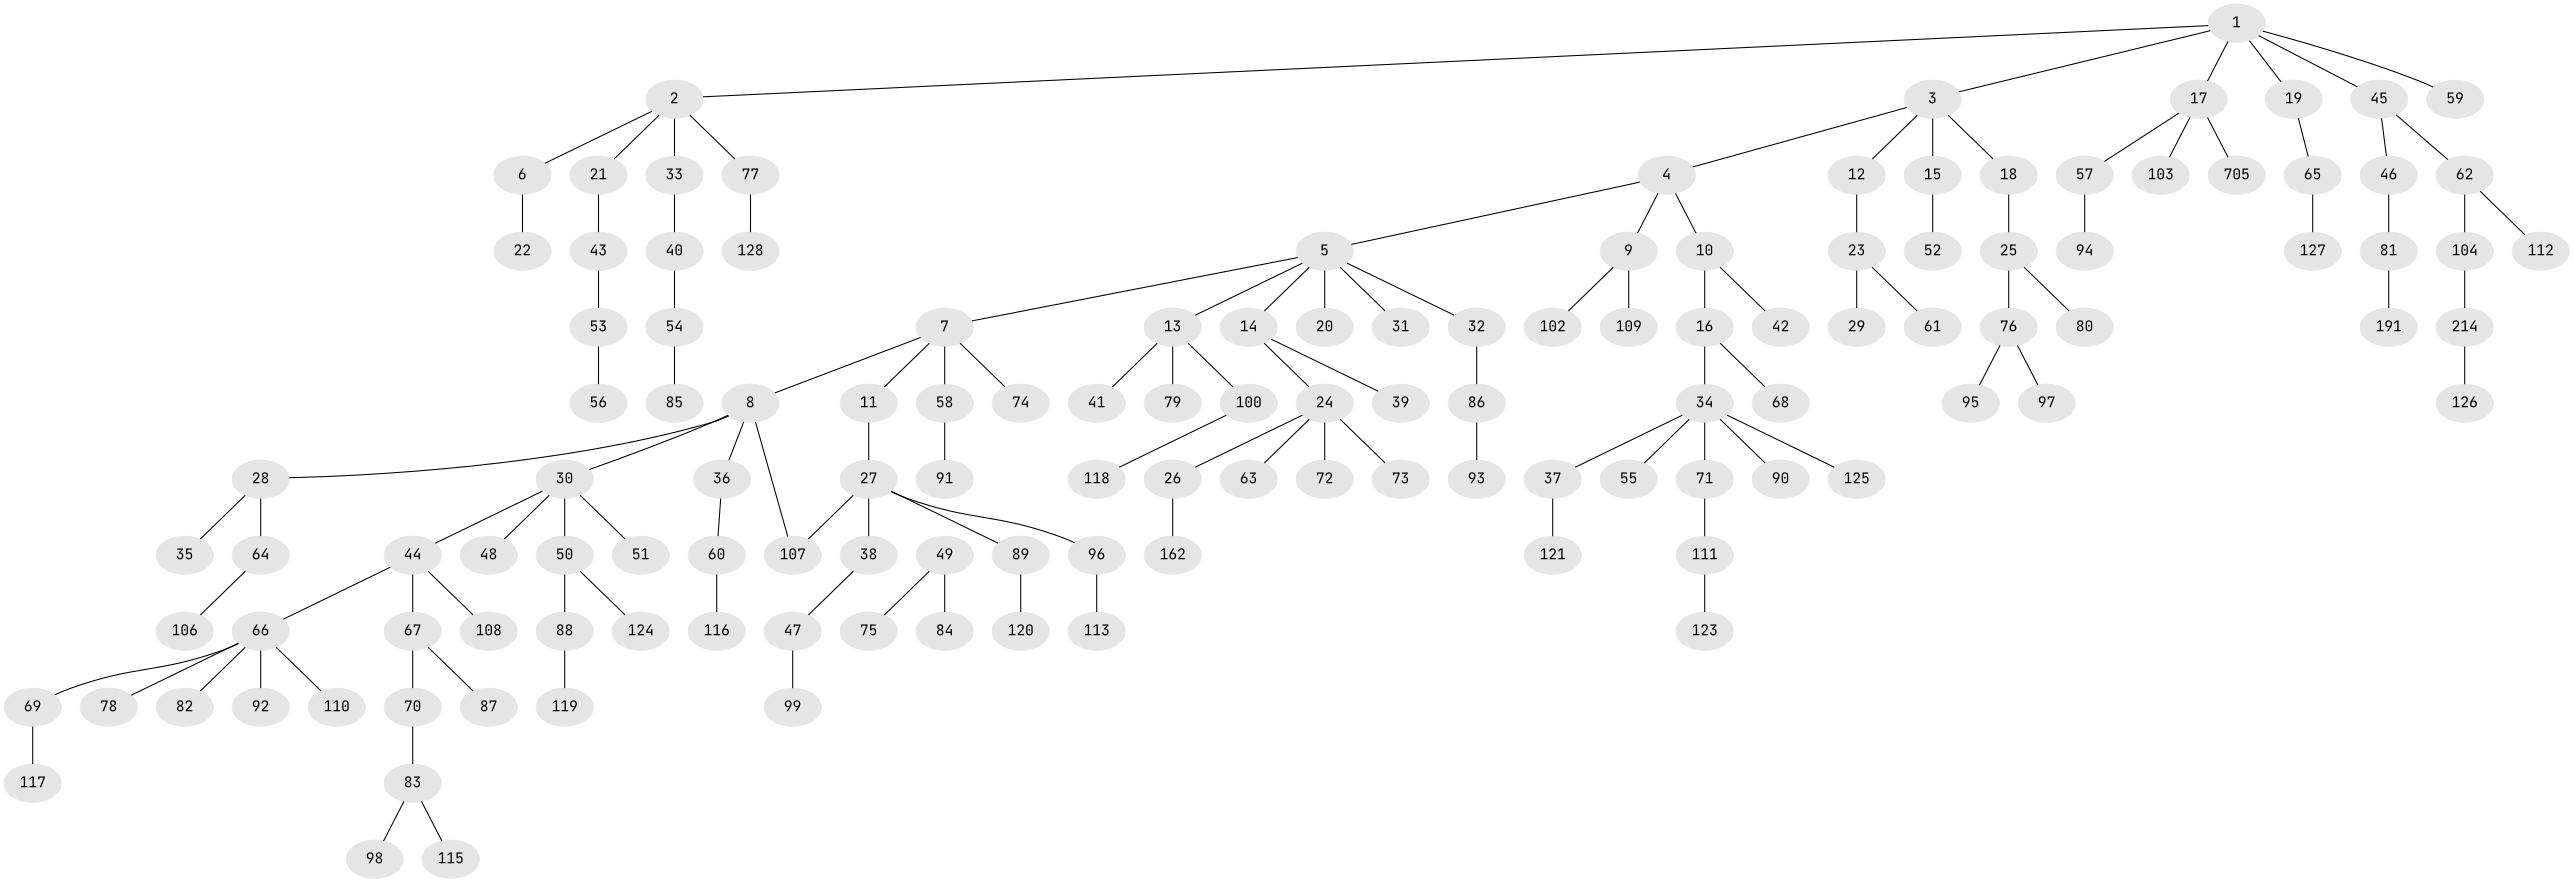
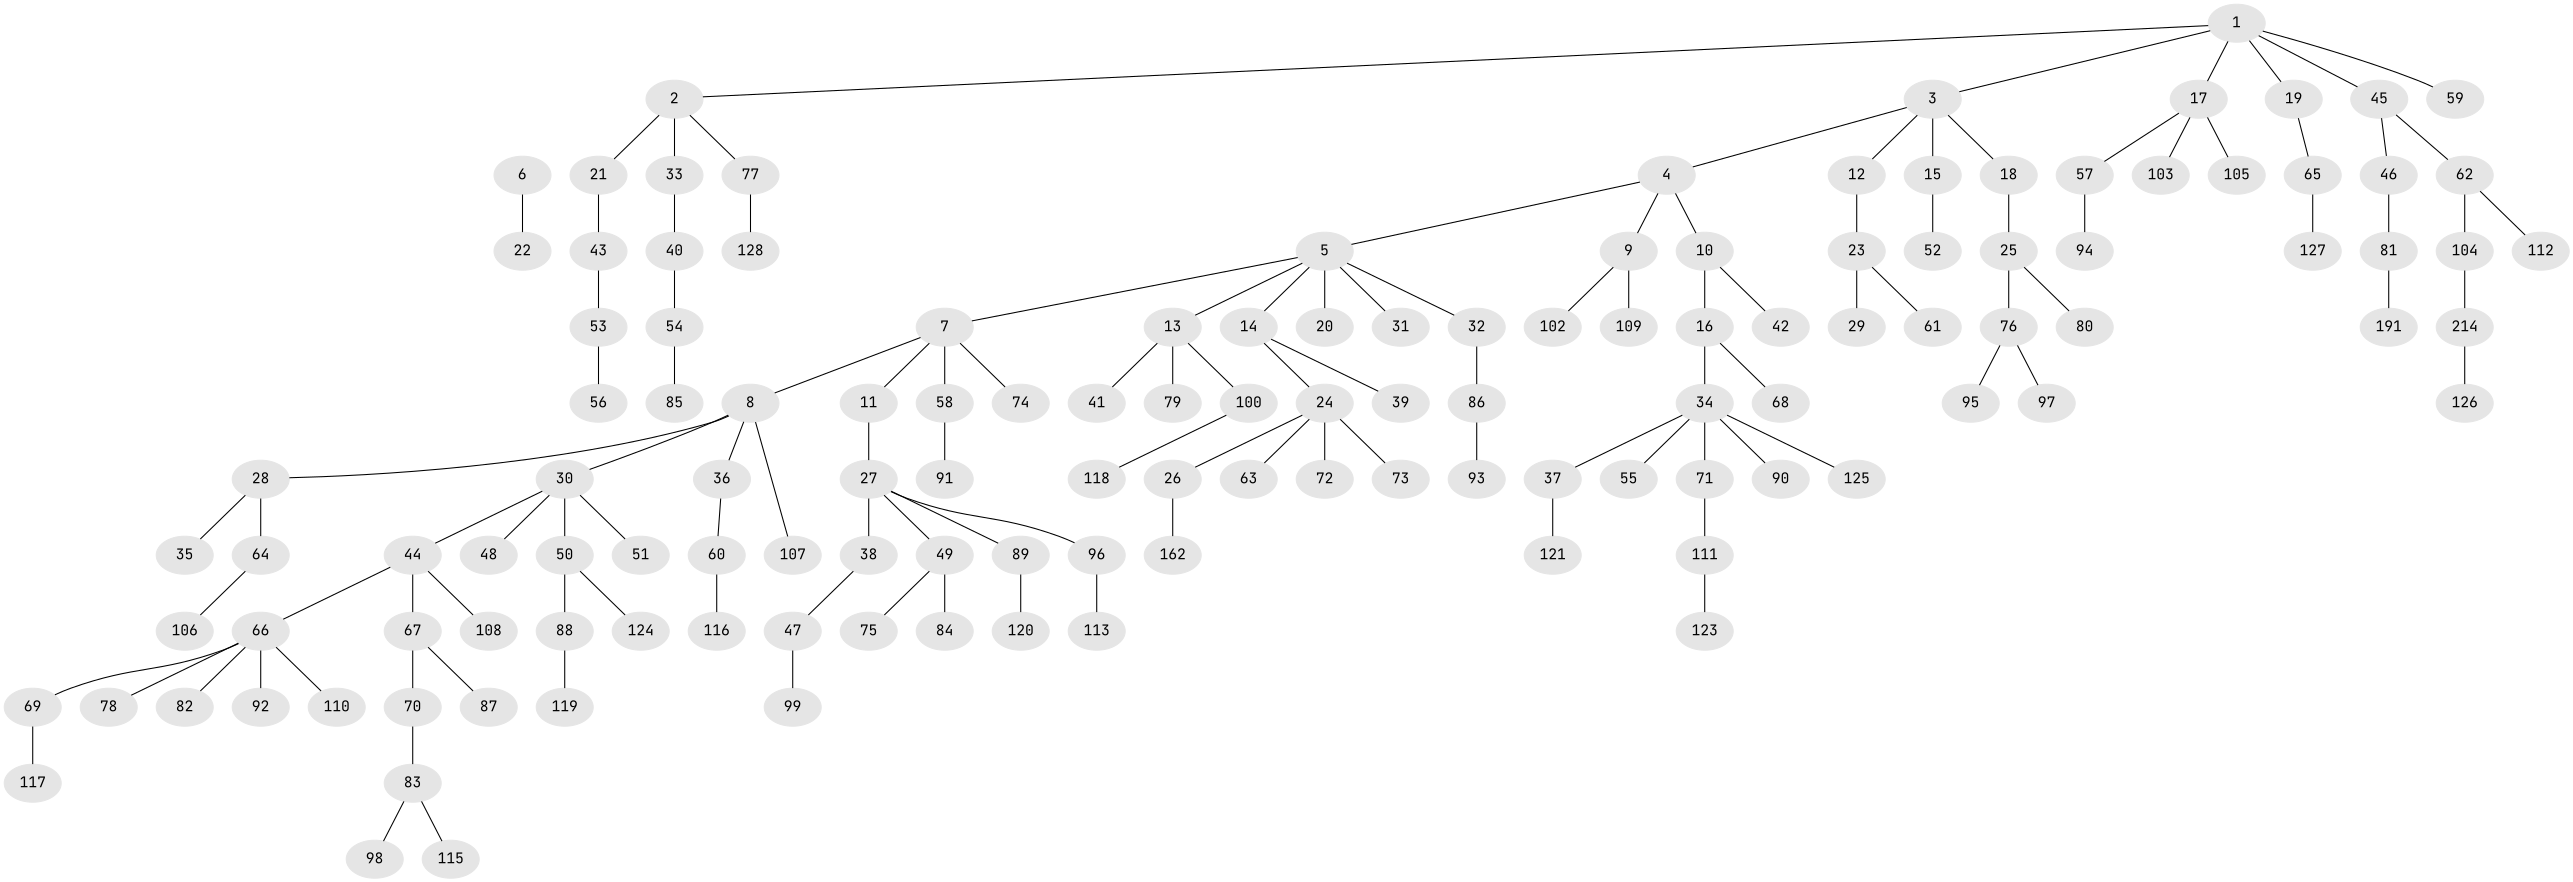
(599, 137) -> none
(2237, 175) -> (2237, 175)
(831, 517) -> (907, 517)
